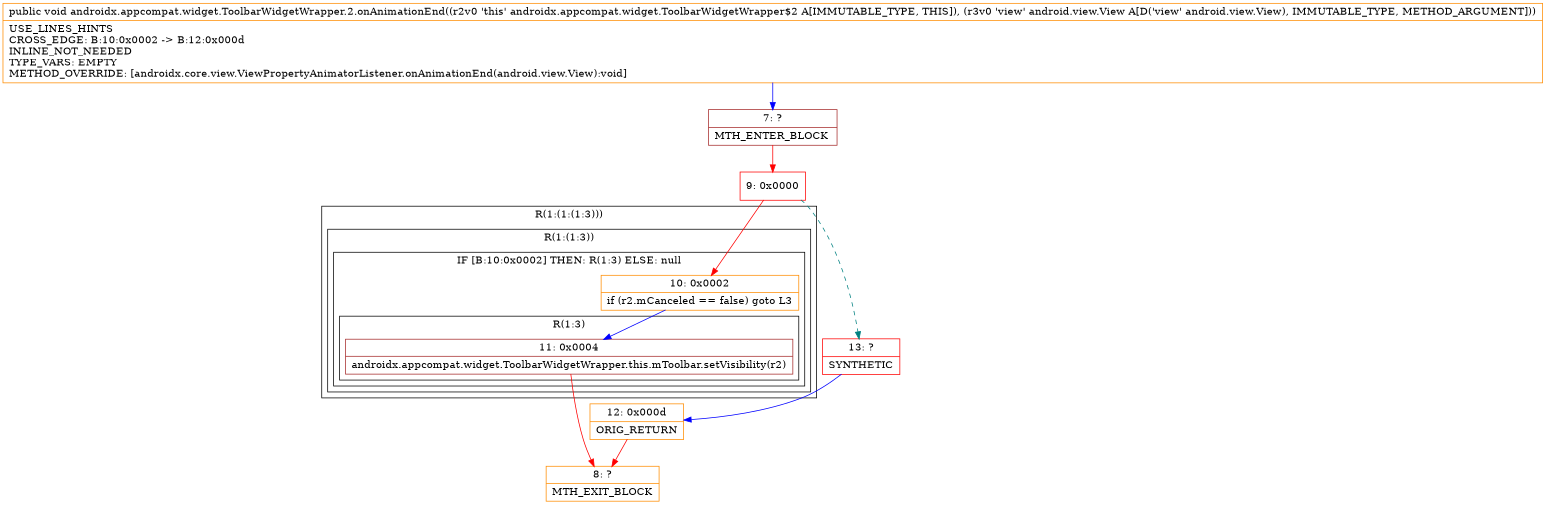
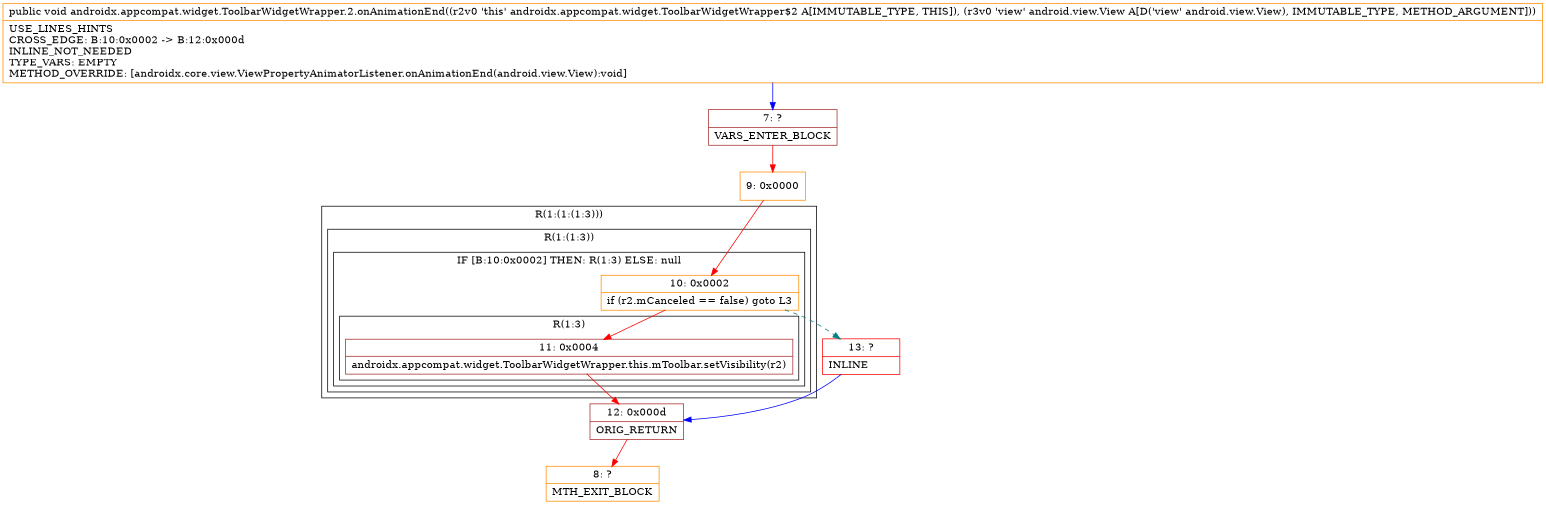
(772, 136) -> (773, 136)
(773, 186) -> (773, 186)
(839, 261) -> (821, 326)
(638, 323) -> (638, 323)
(861, 365) -> (849, 365)
(578, 418) -> (600, 386)
(637, 422) -> (637, 422)
